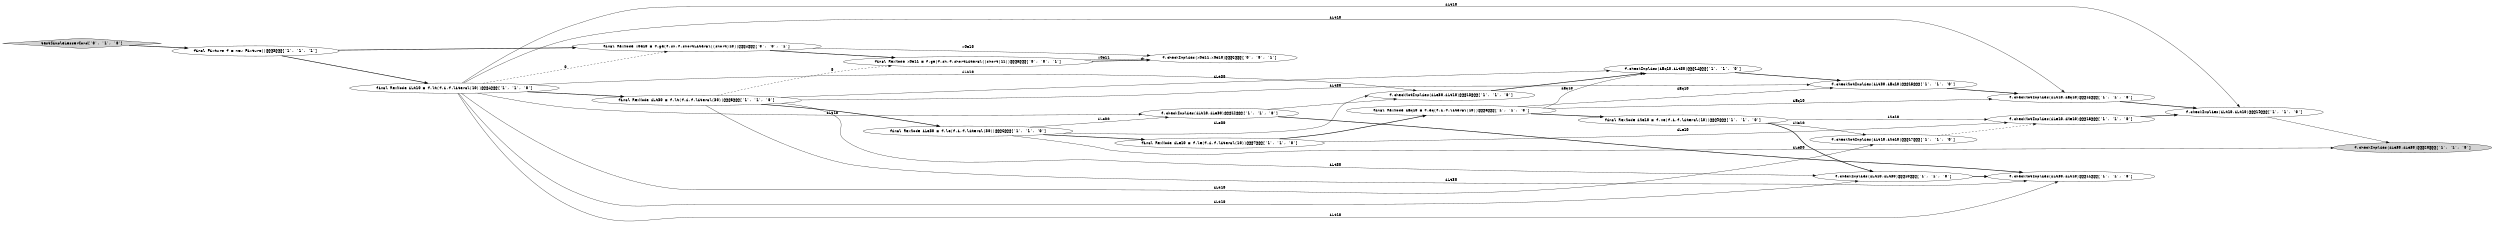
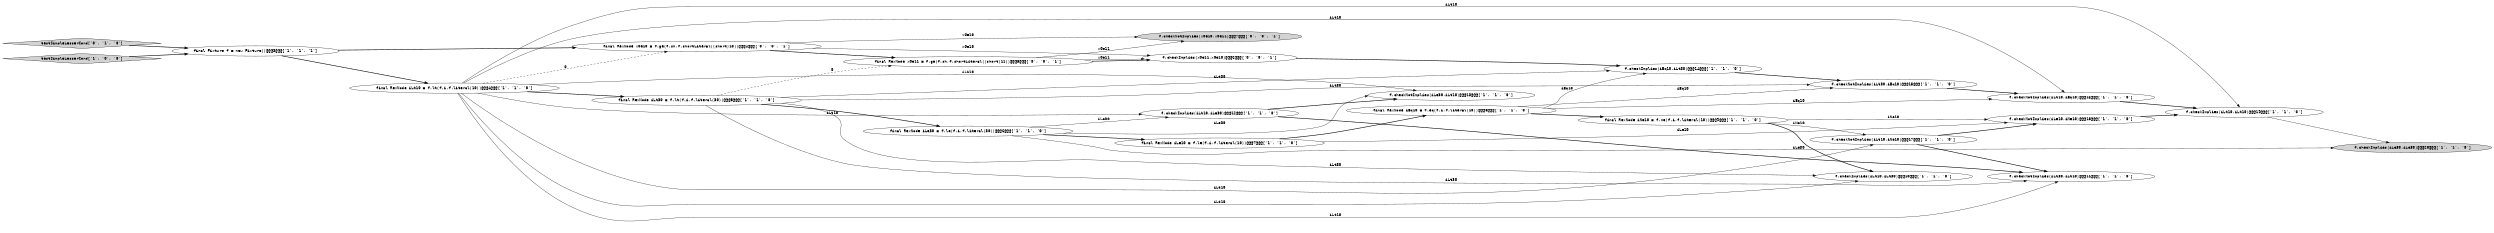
none -> (1220, 37)
none -> (82, 59)
(1566, 82) -> (1457, 61)
(1331, 104) -> (1331, 104)
(1986, 130) -> (1986, 130)
(1978, 177) -> (1981, 158)
